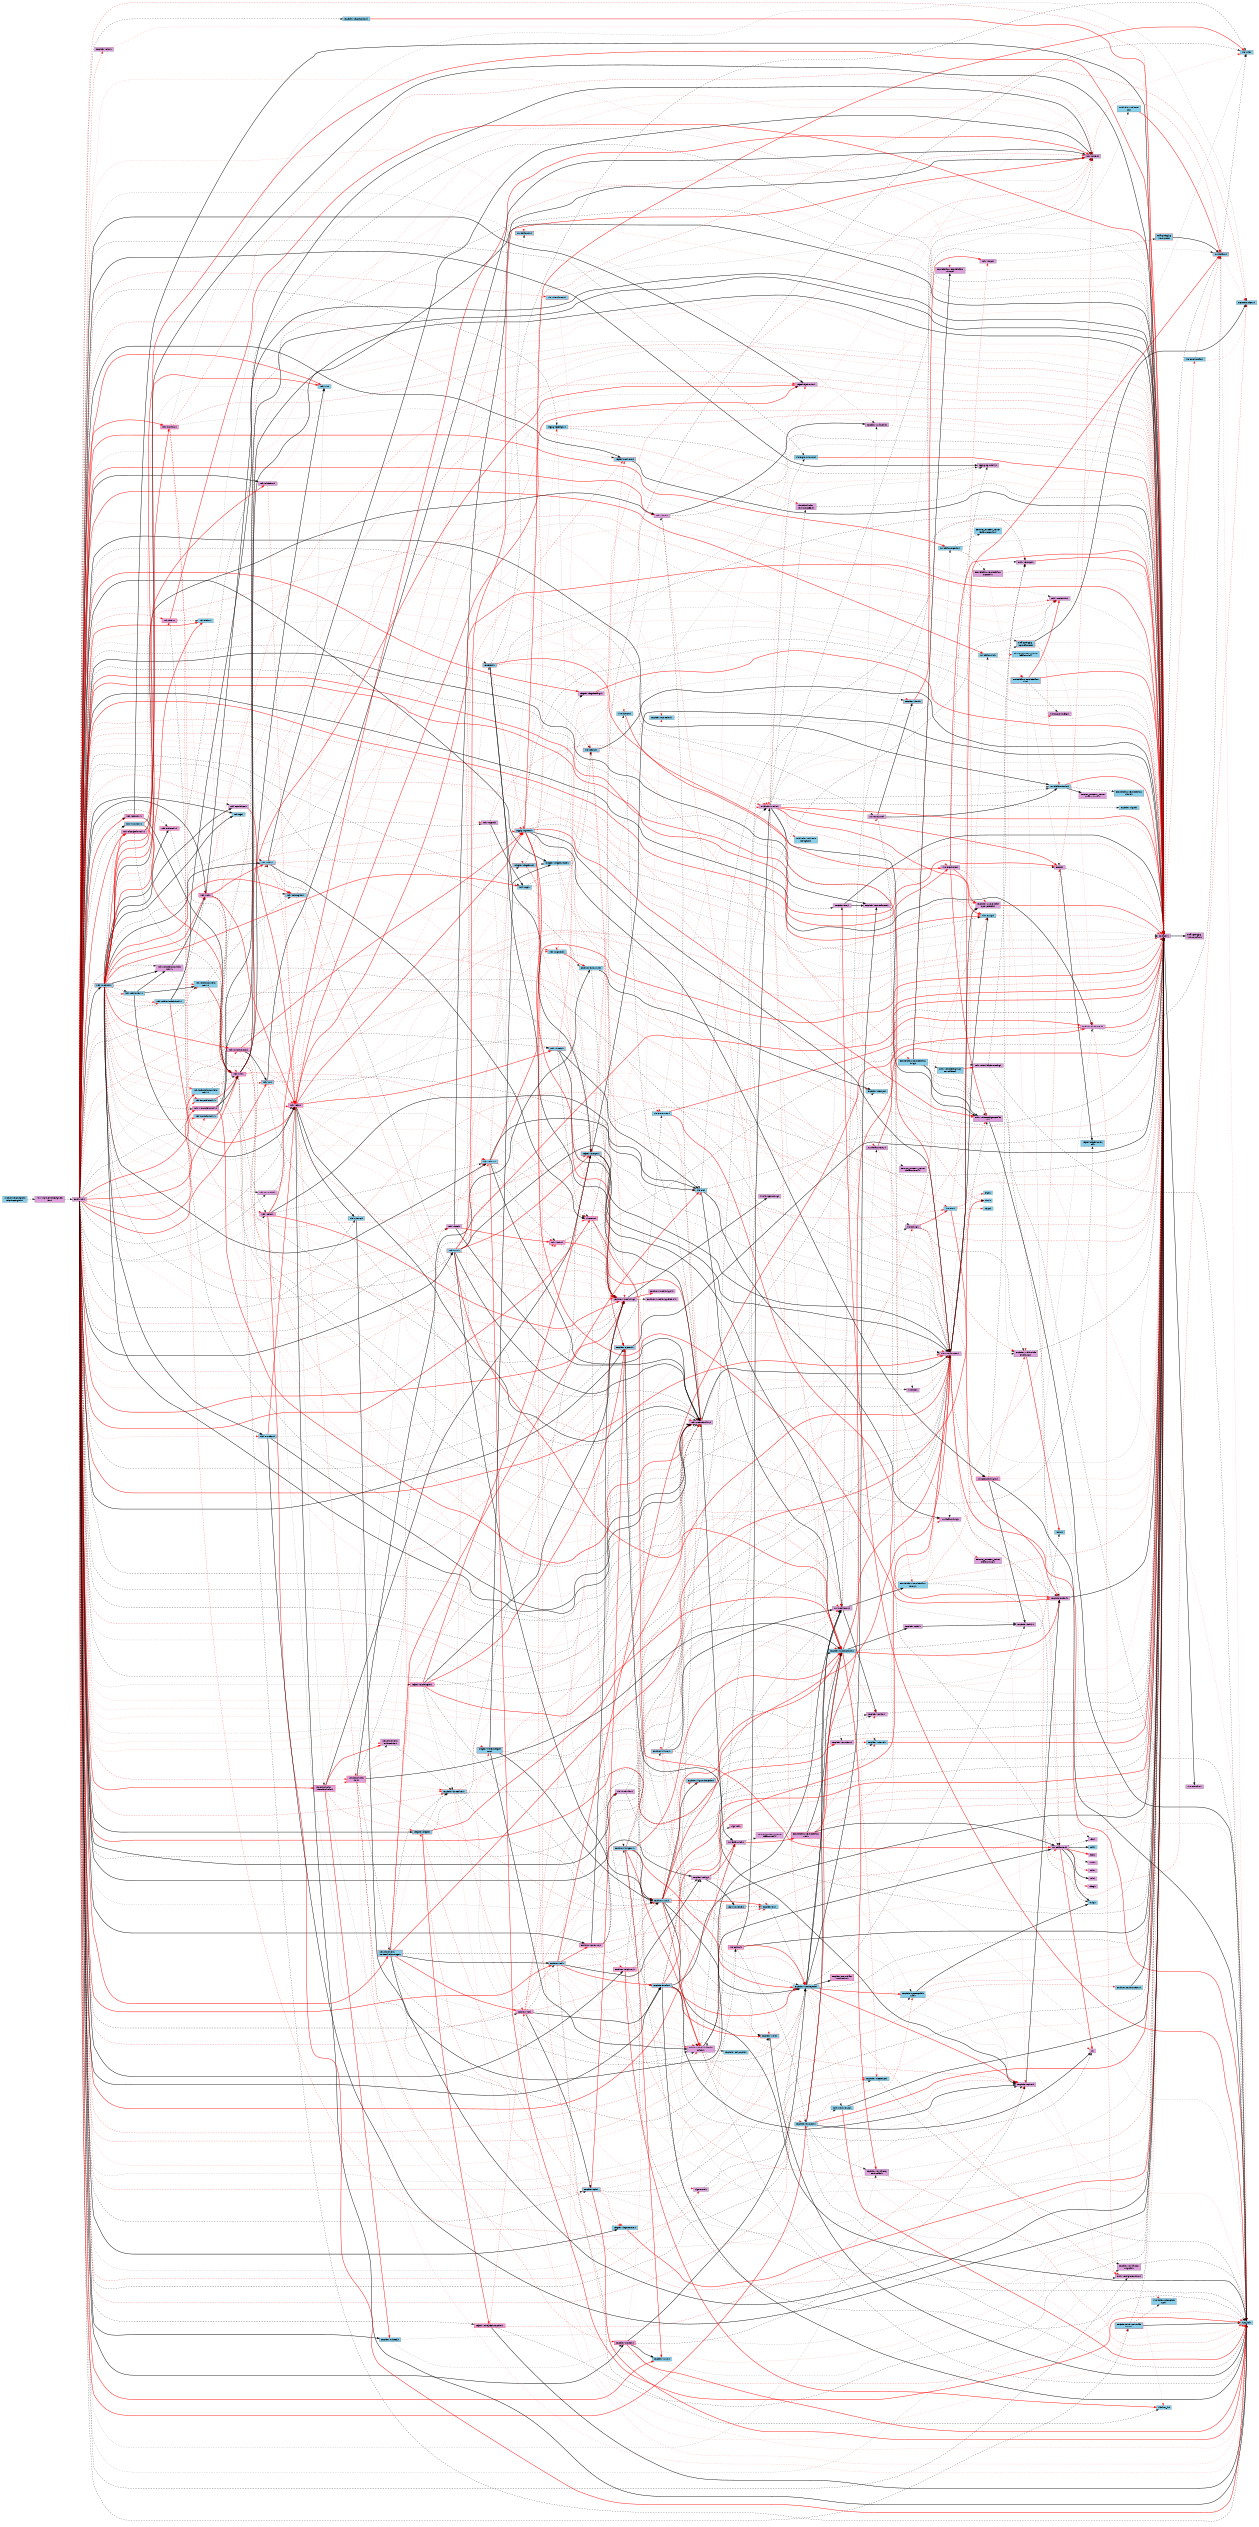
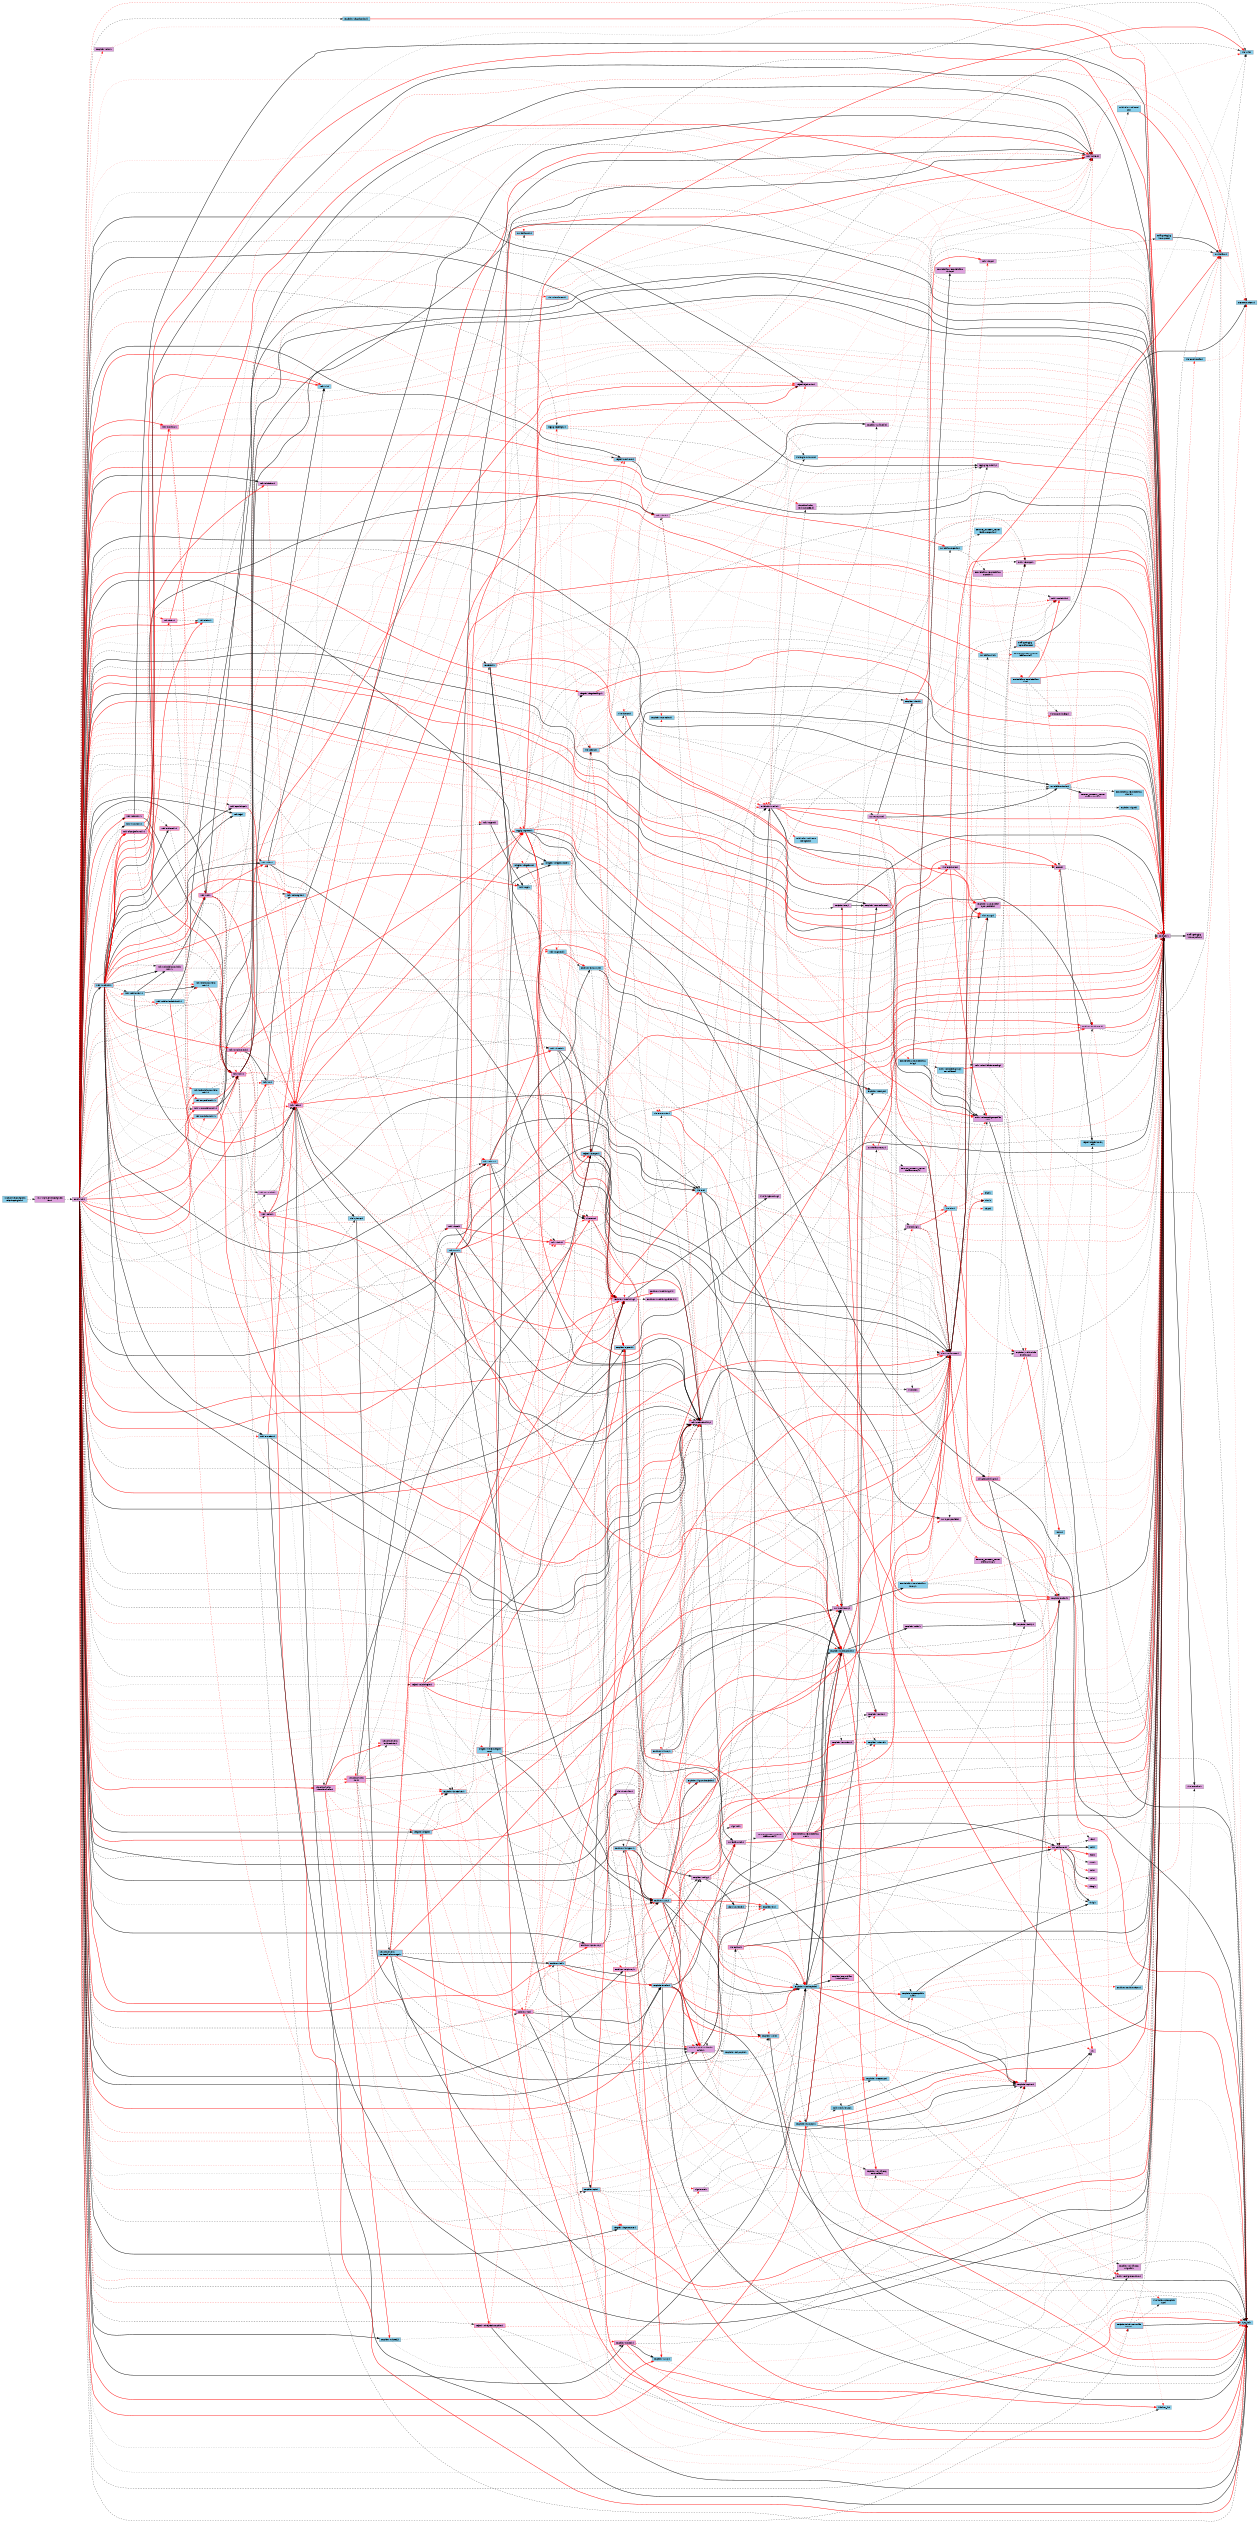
(750, 607) -> none
(239, 1074) -> (239, 1074)
(950, 1519) -> (950, 1519)
(1162, 1608) -> (1181, 2035)
